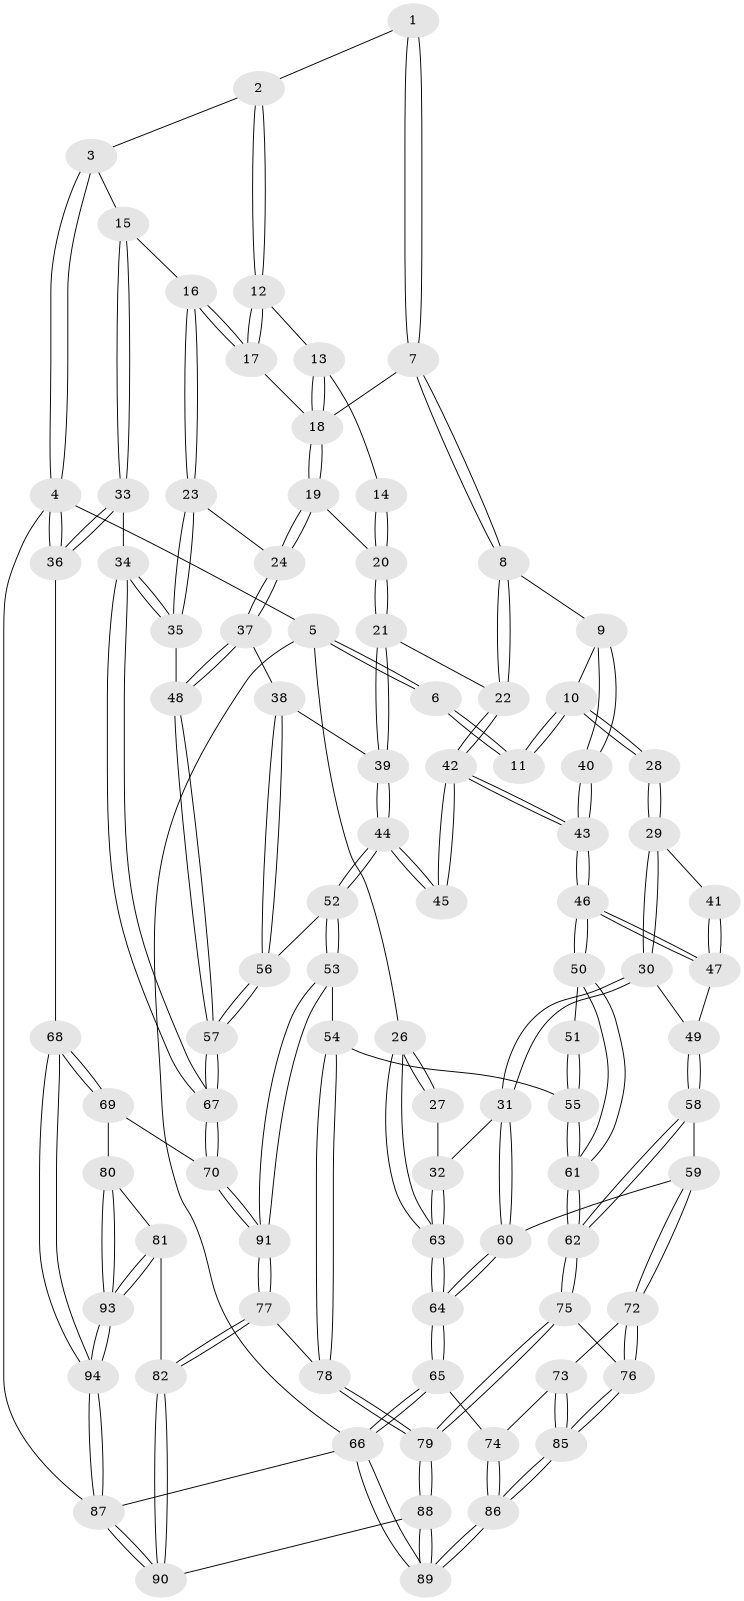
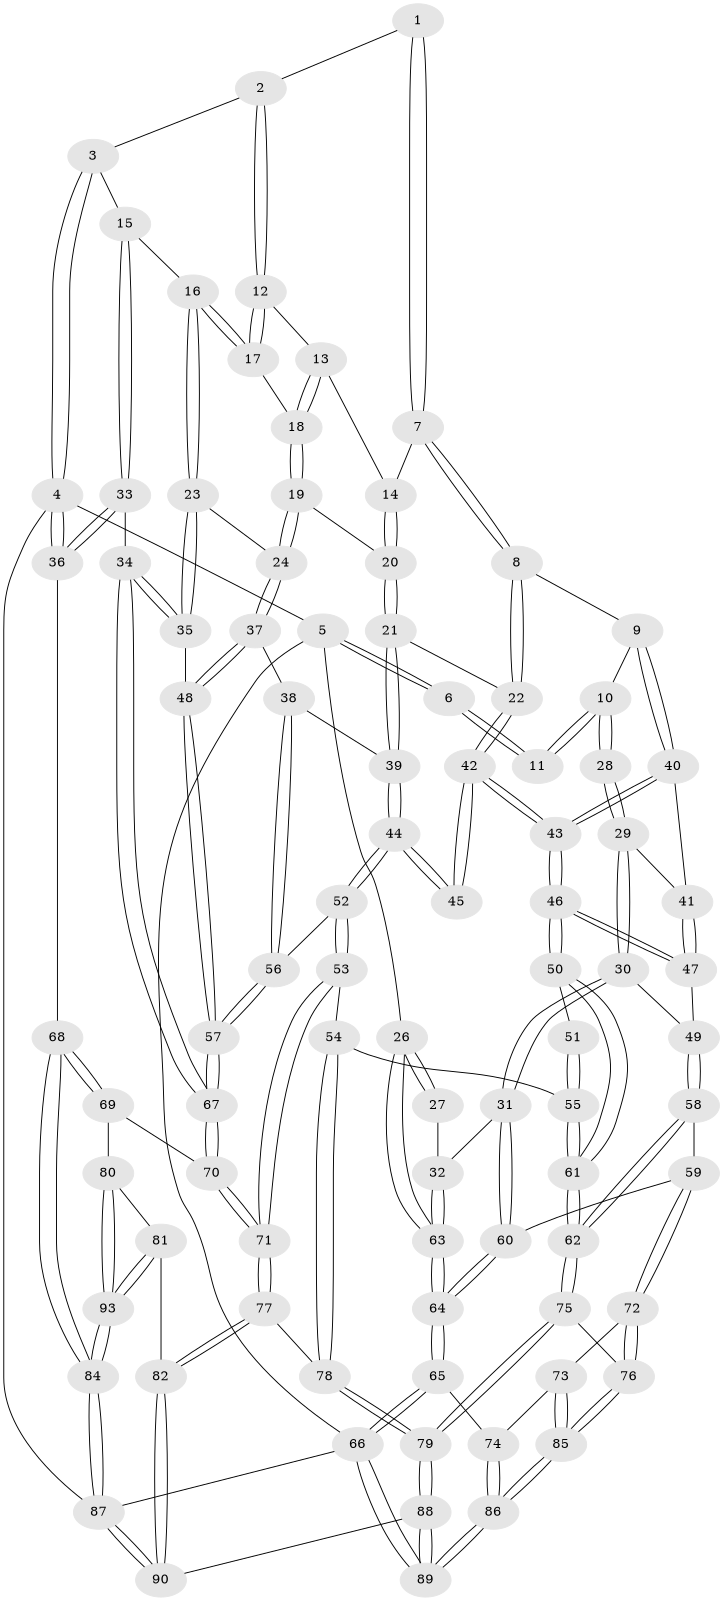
(365, 394) -> (404, 461)
none -> (680, 834)
(265, 1241) -> (265, 1241)
(93, 1377) -> (93, 1377)
